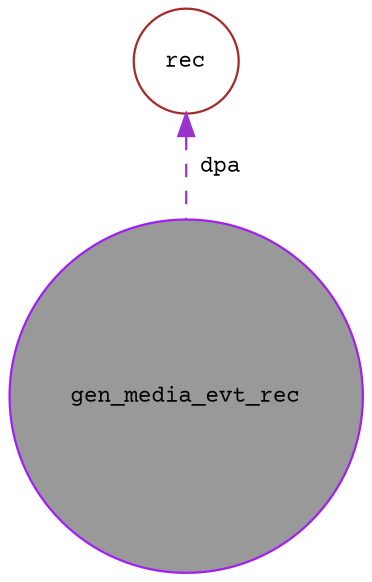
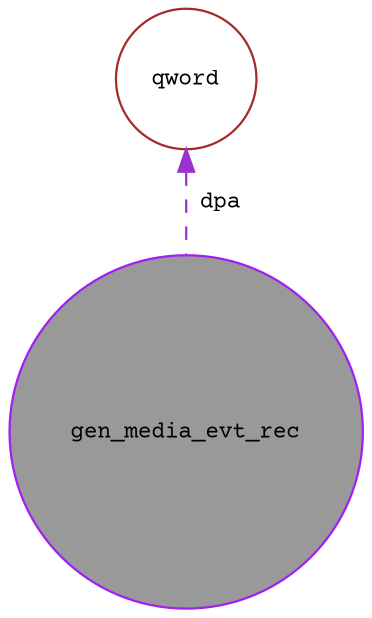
(186, 61) -> (186, 79)
